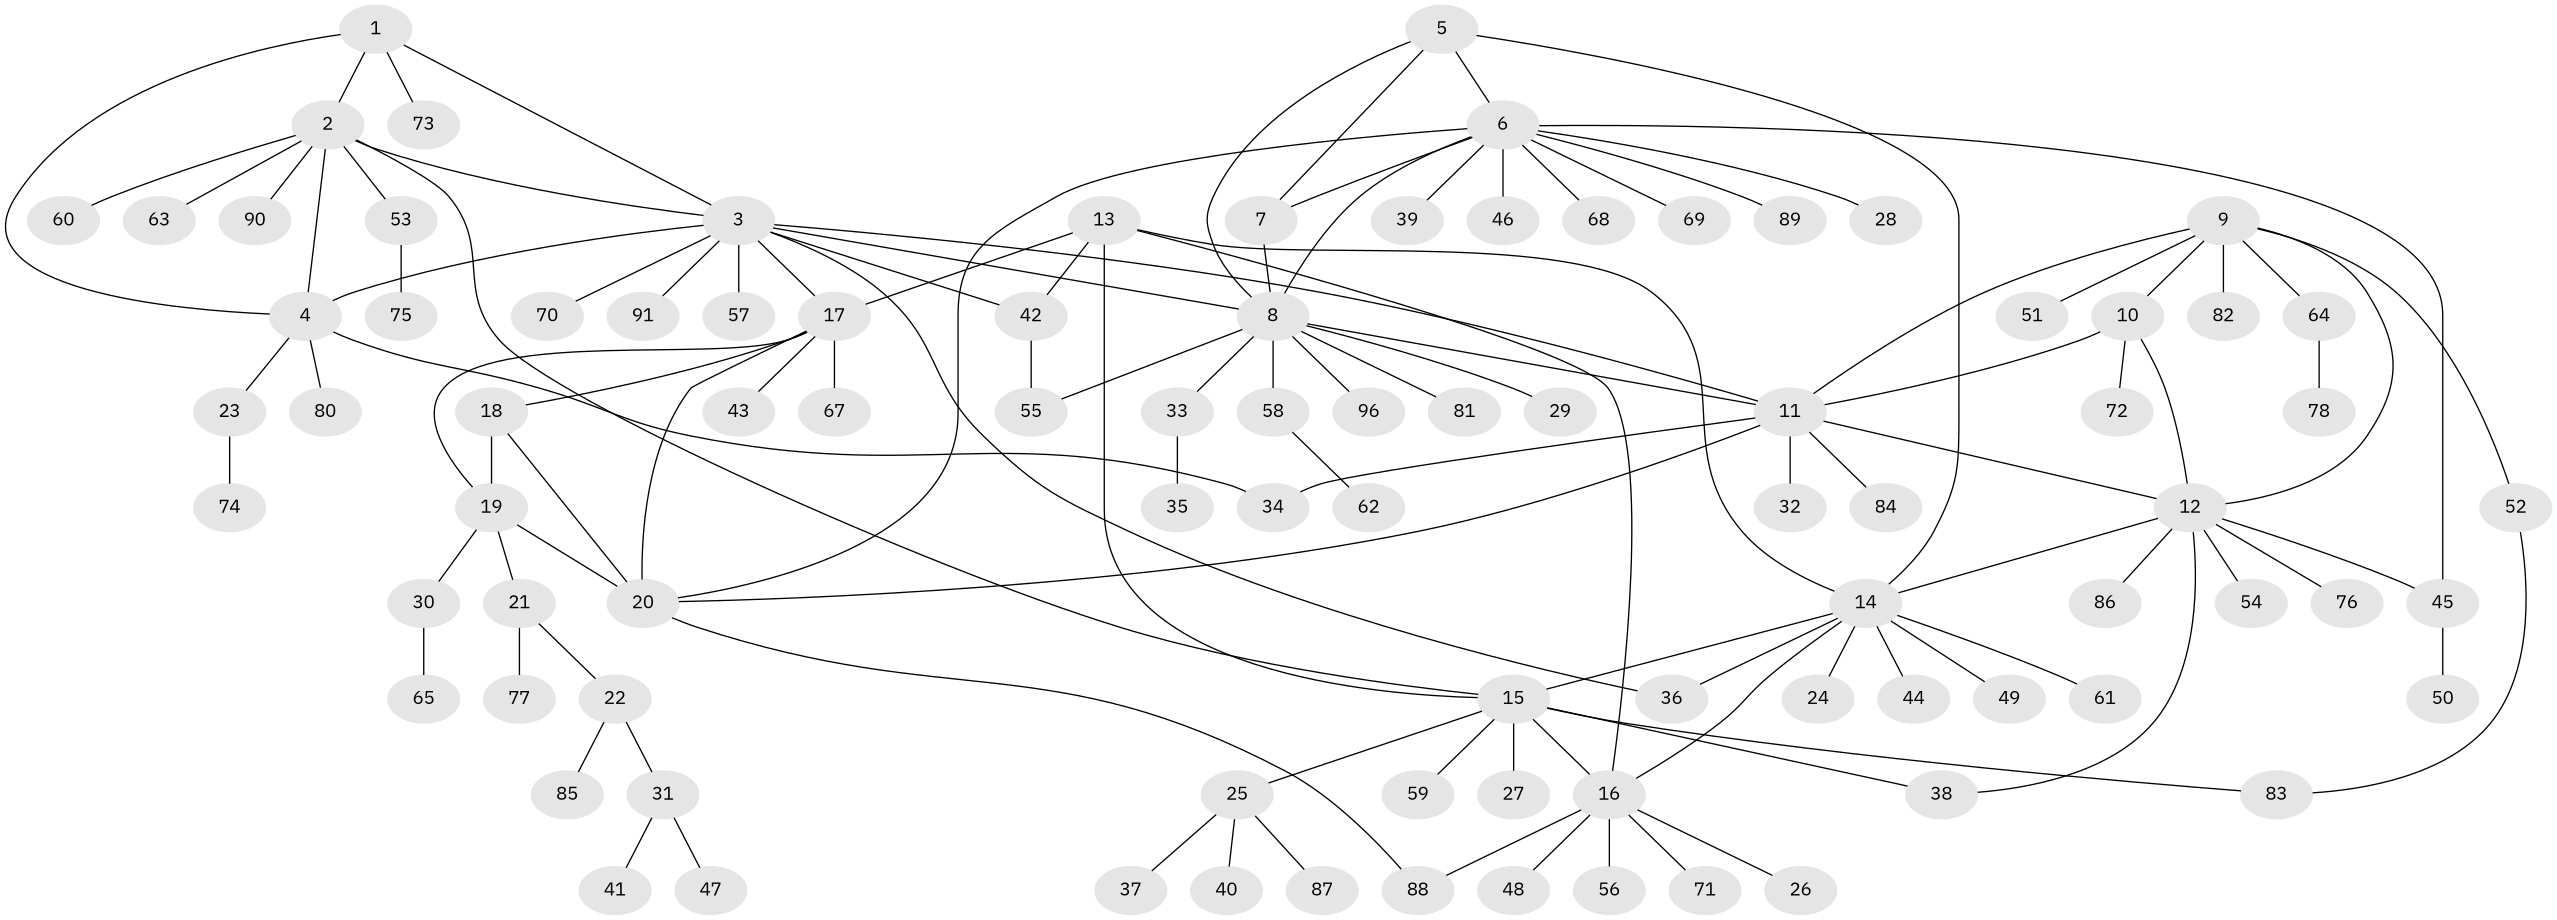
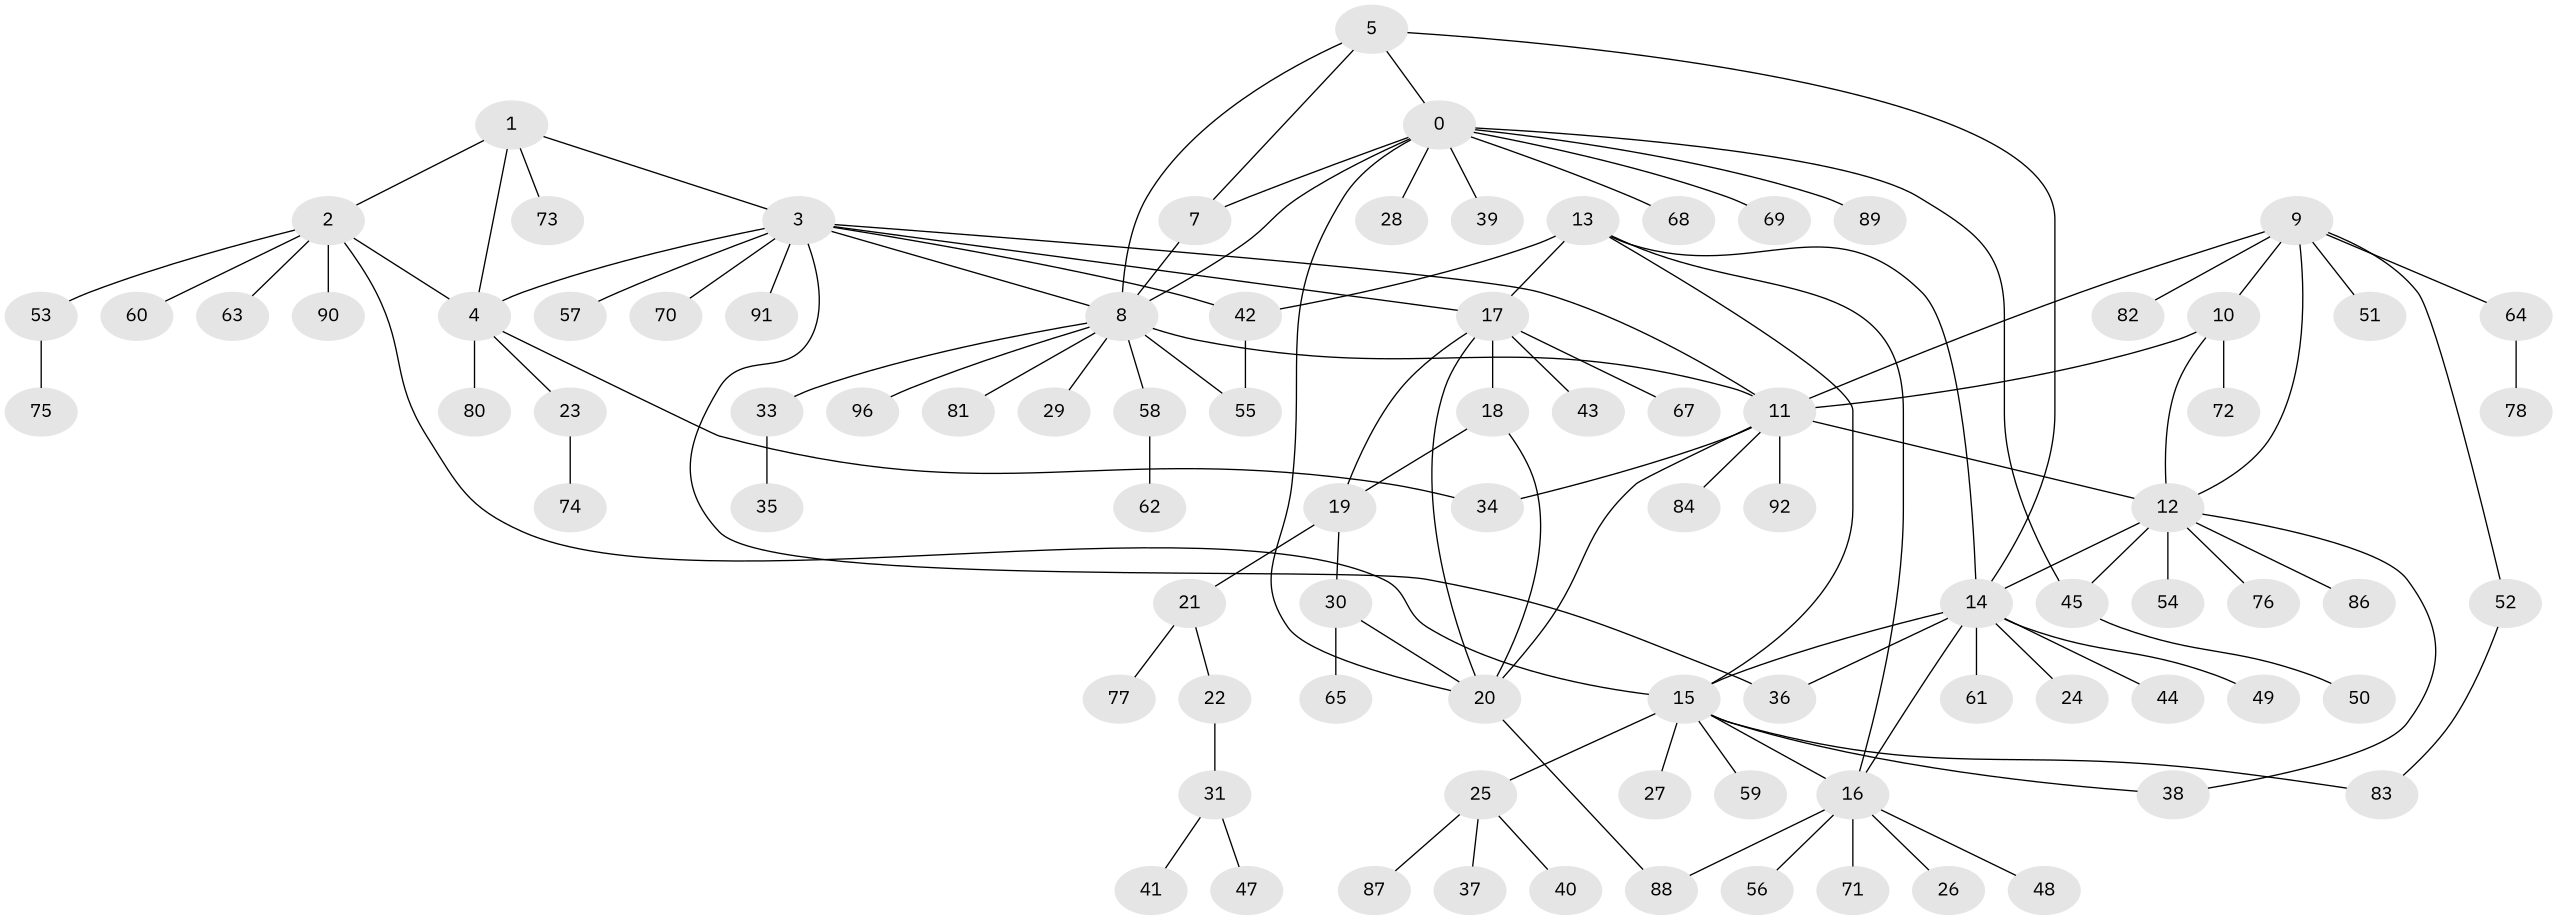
(1503, 125) -> (1439, 125)
(527, 187) -> none
(1503, 221) -> none
(1790, 508) -> (1780, 508)
(567, 556) -> (1410, 651)
(567, 795) -> none
